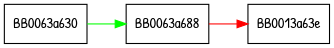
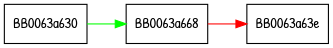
(167, 24) -> (167, 24)
(289, 24) -> (288, 24)
